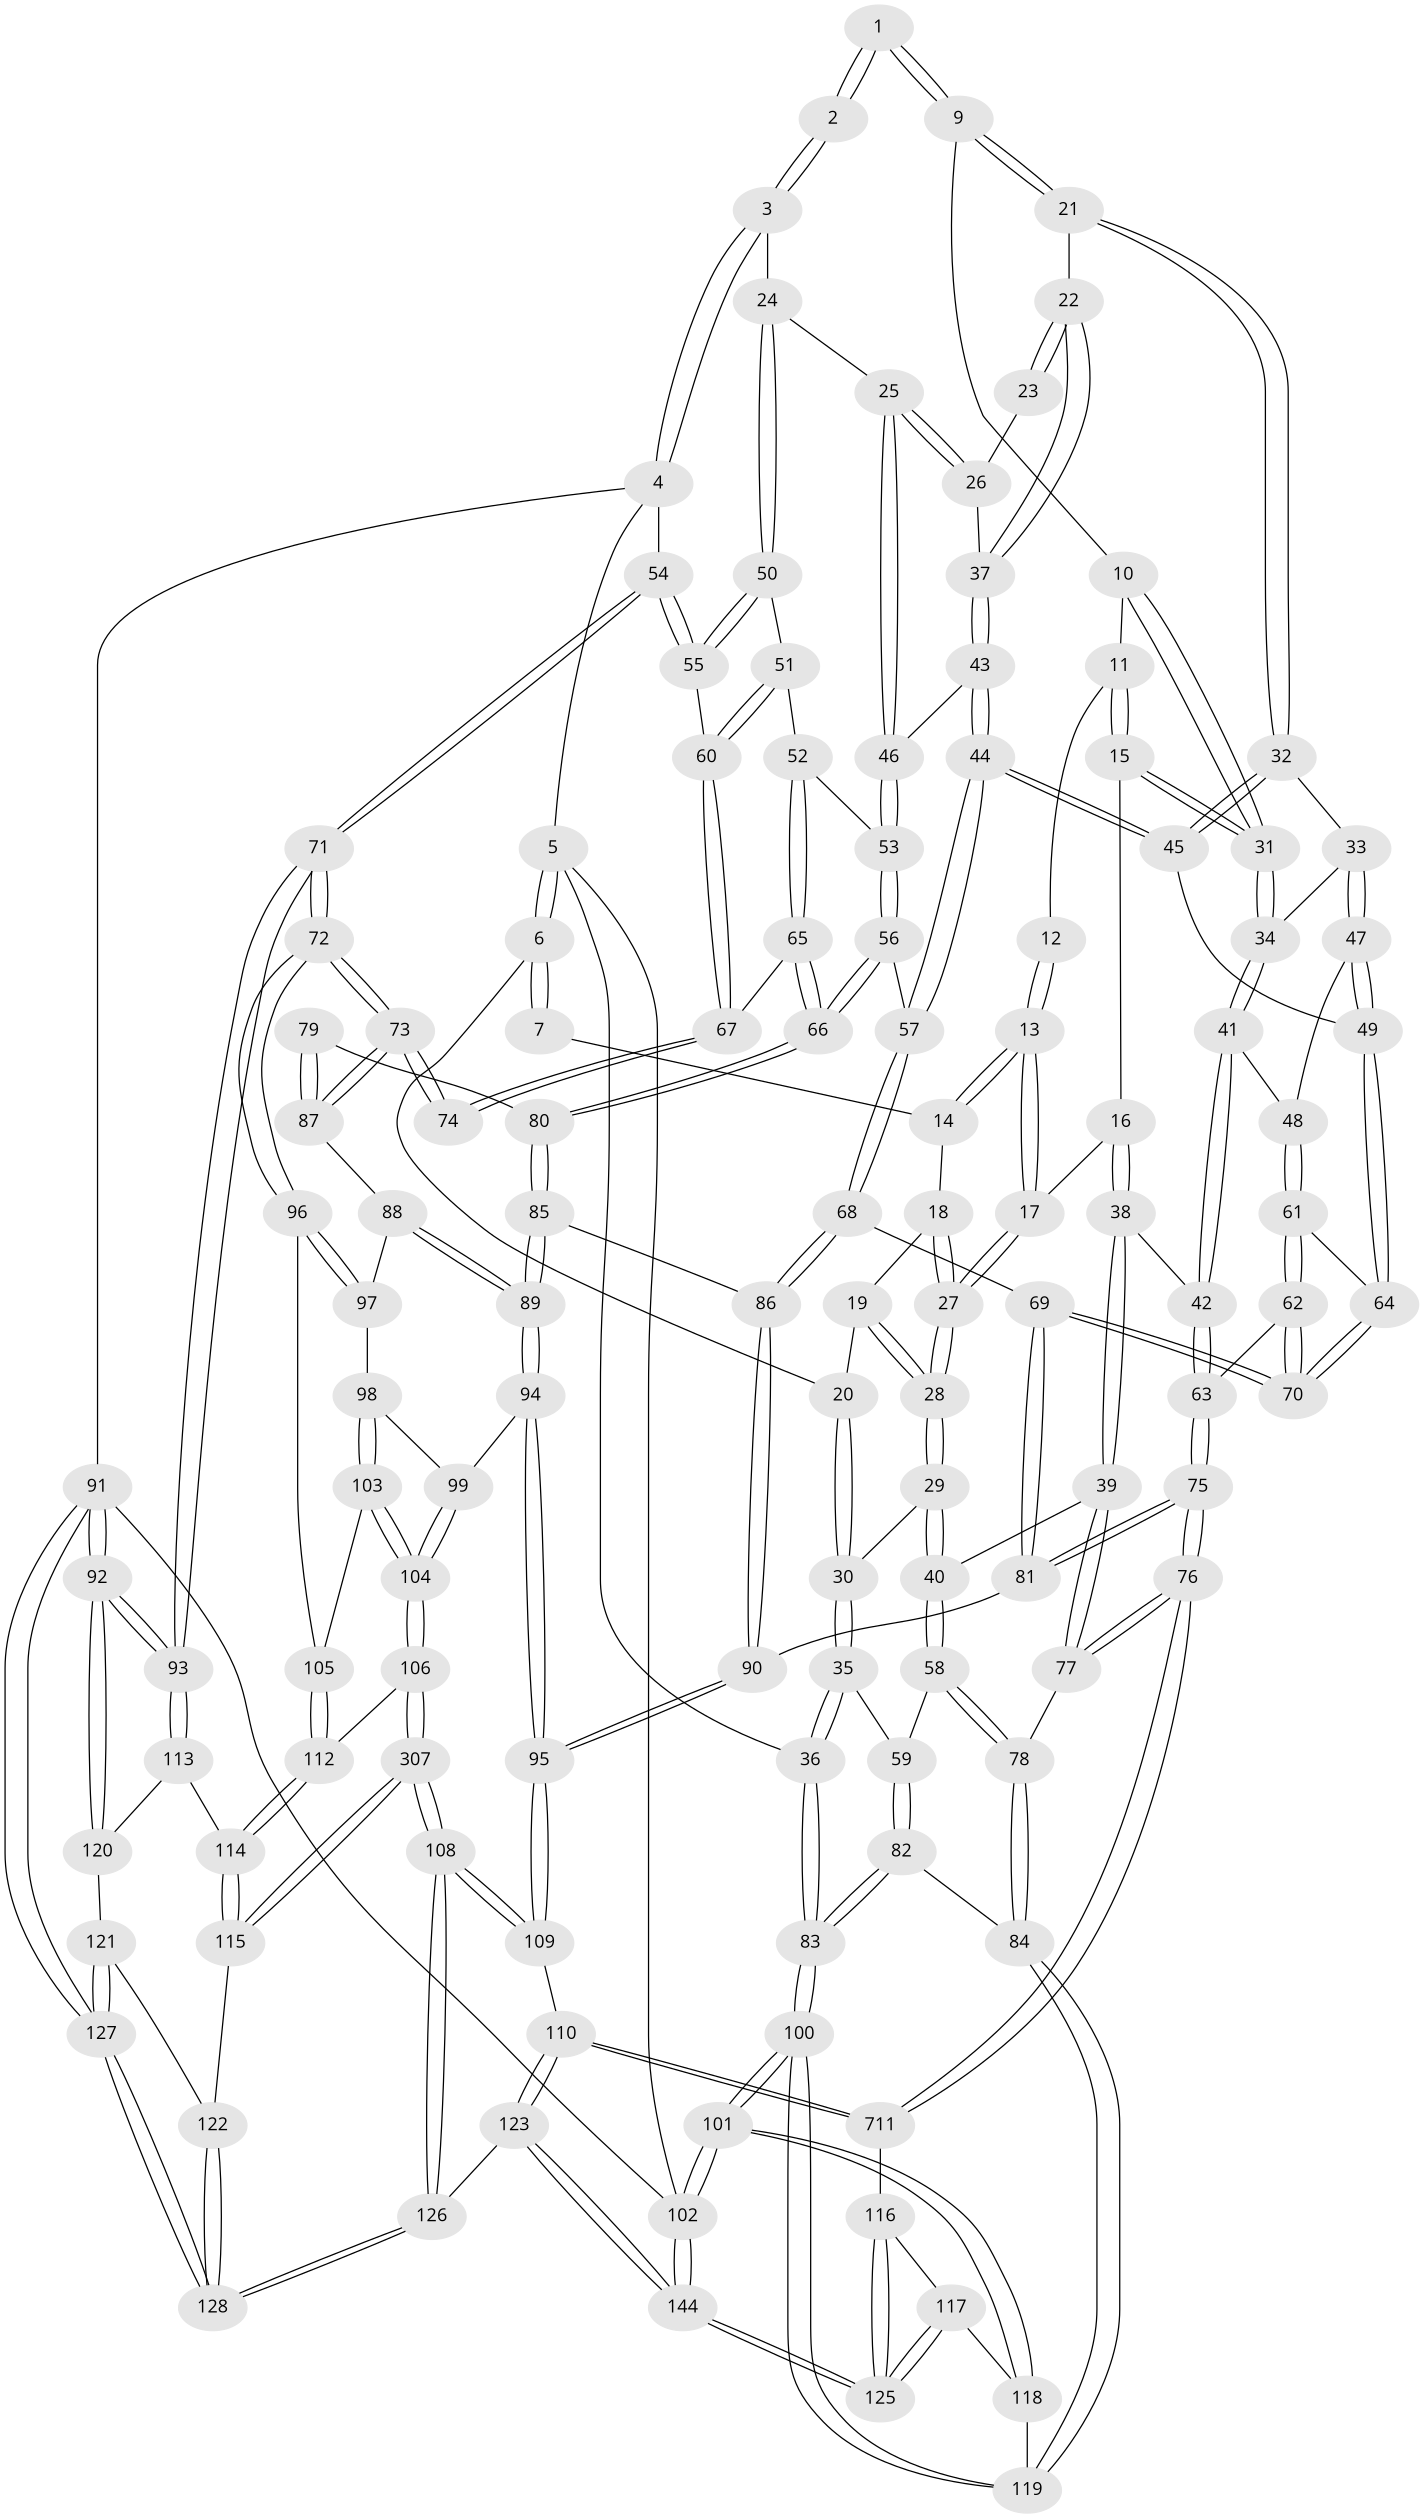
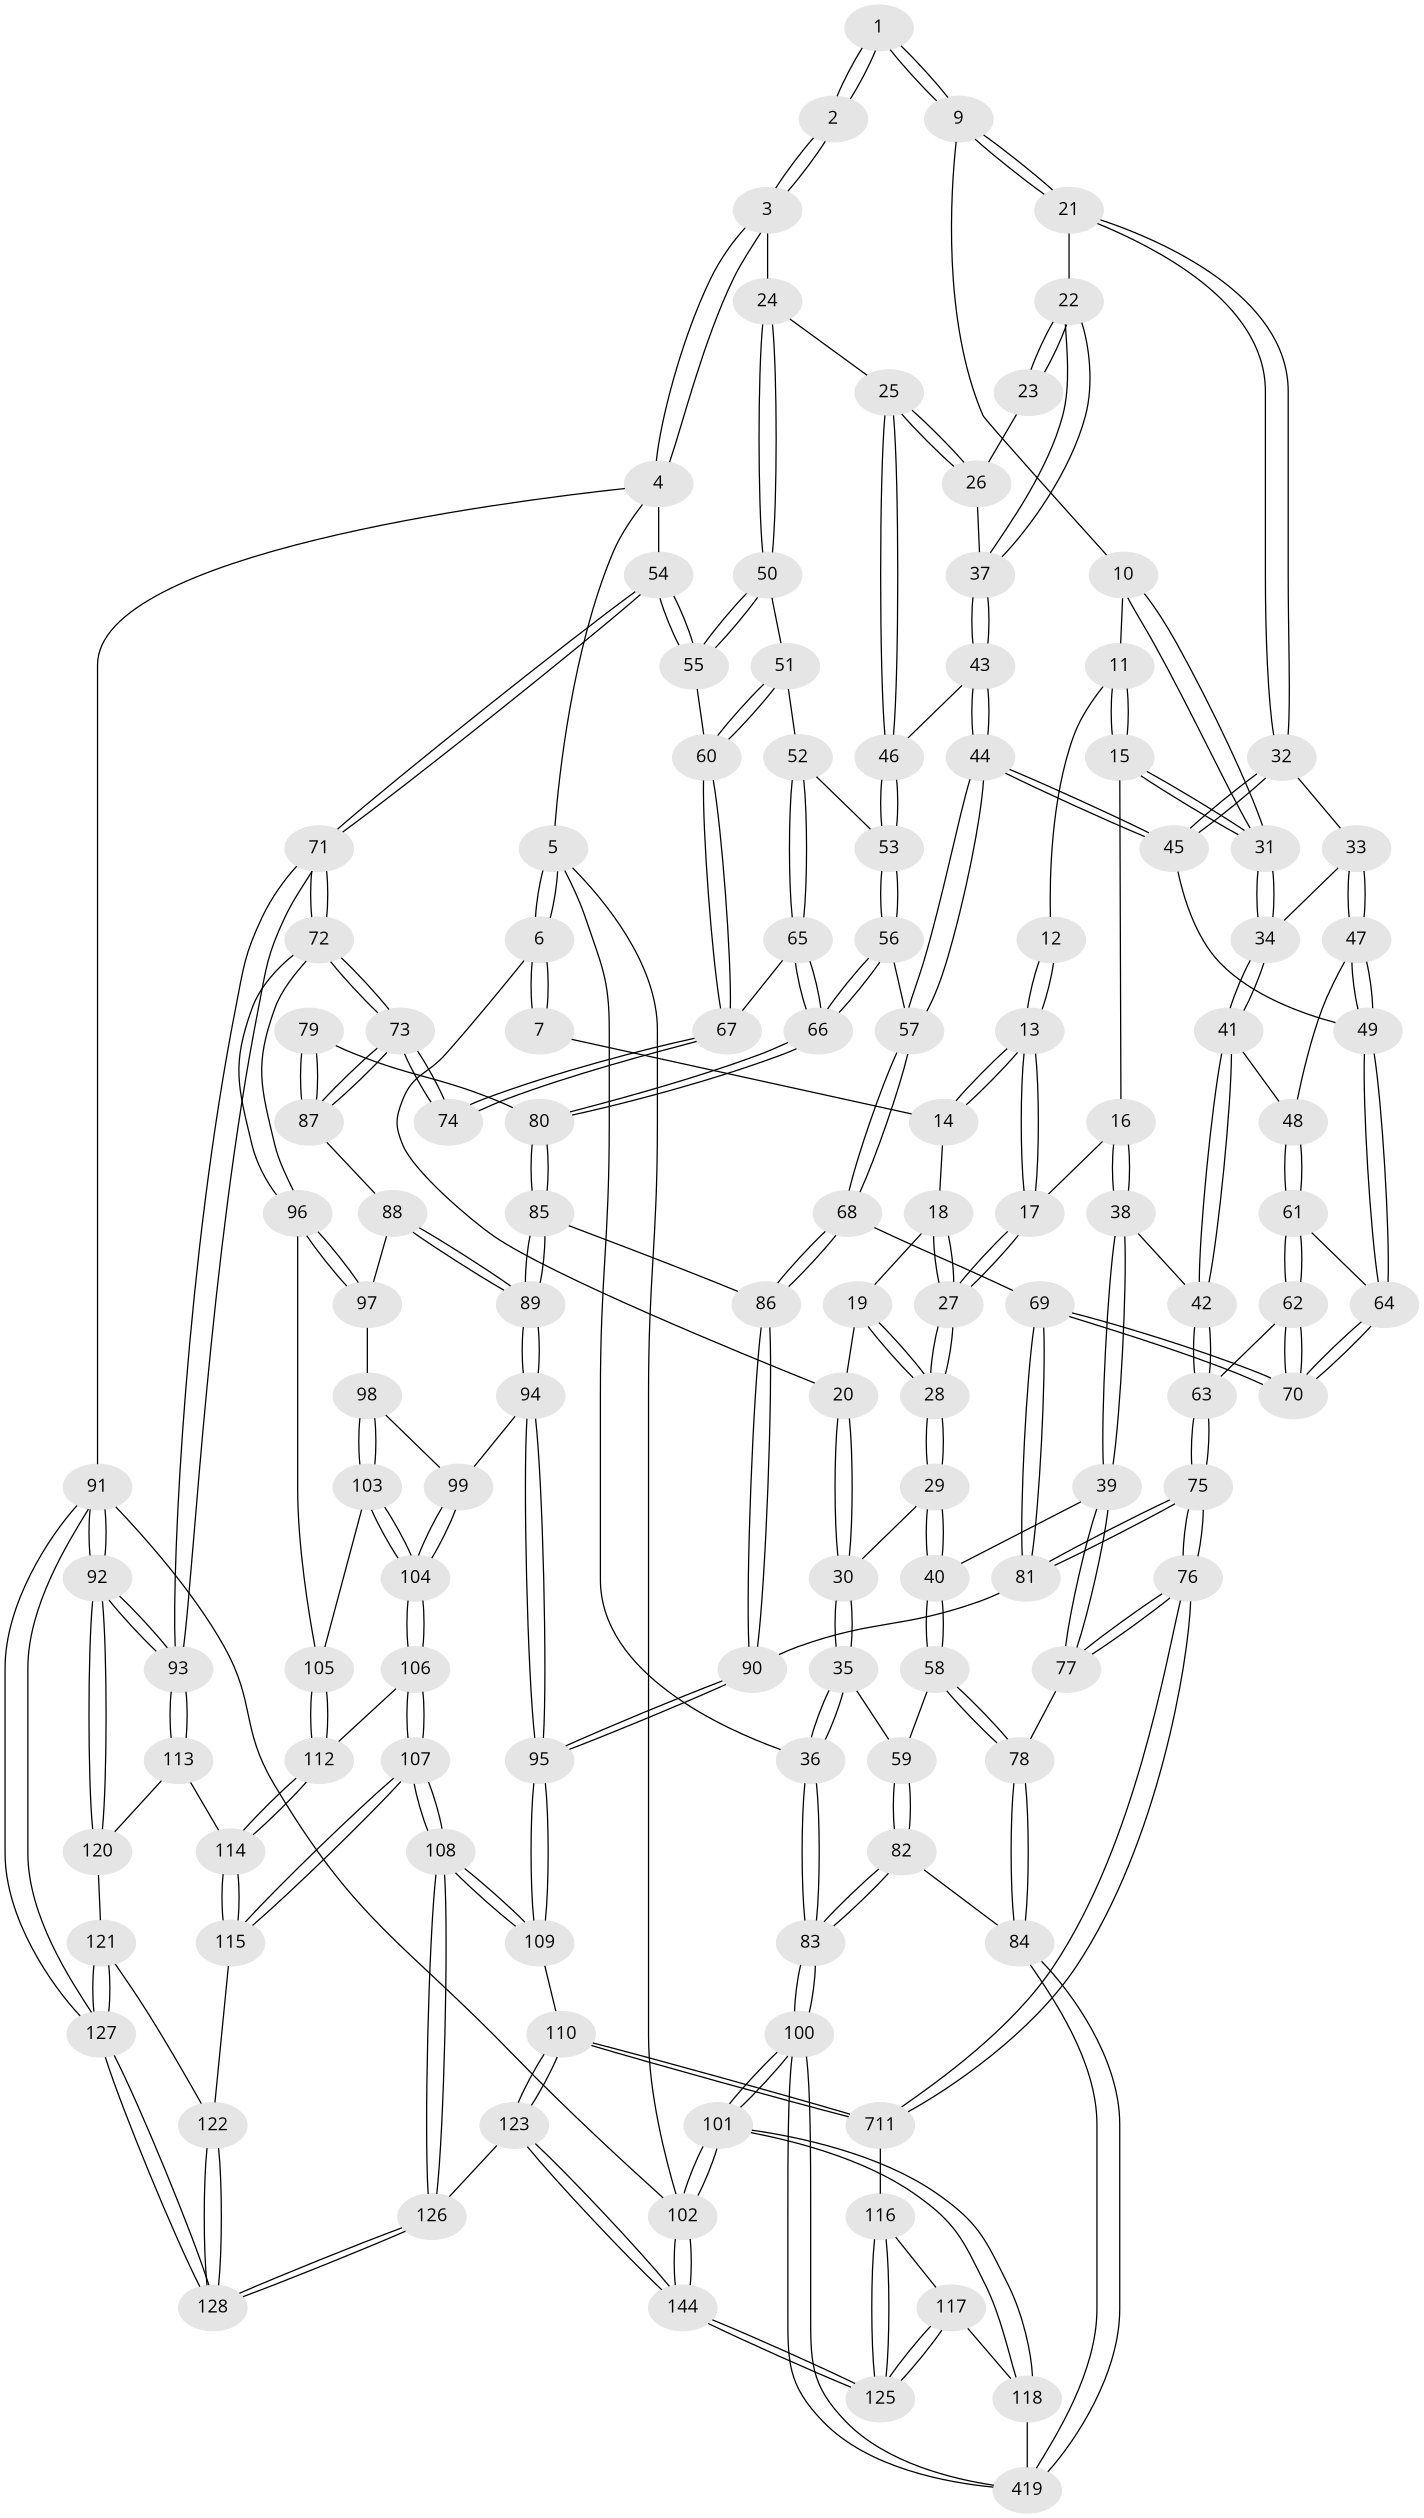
(415, 1761) -> (415, 1761)
(1027, 2490) -> (1027, 2490)
